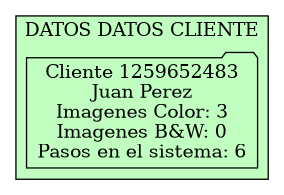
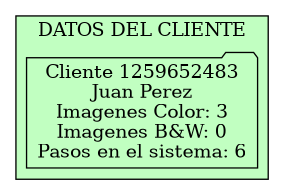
(142, 31) -> (142, 31)
